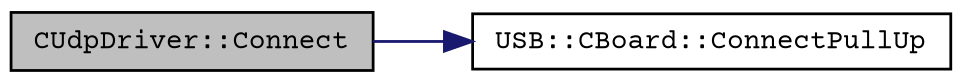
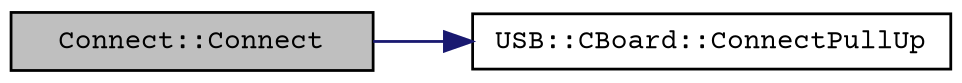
(192, 41) -> (192, 41)
